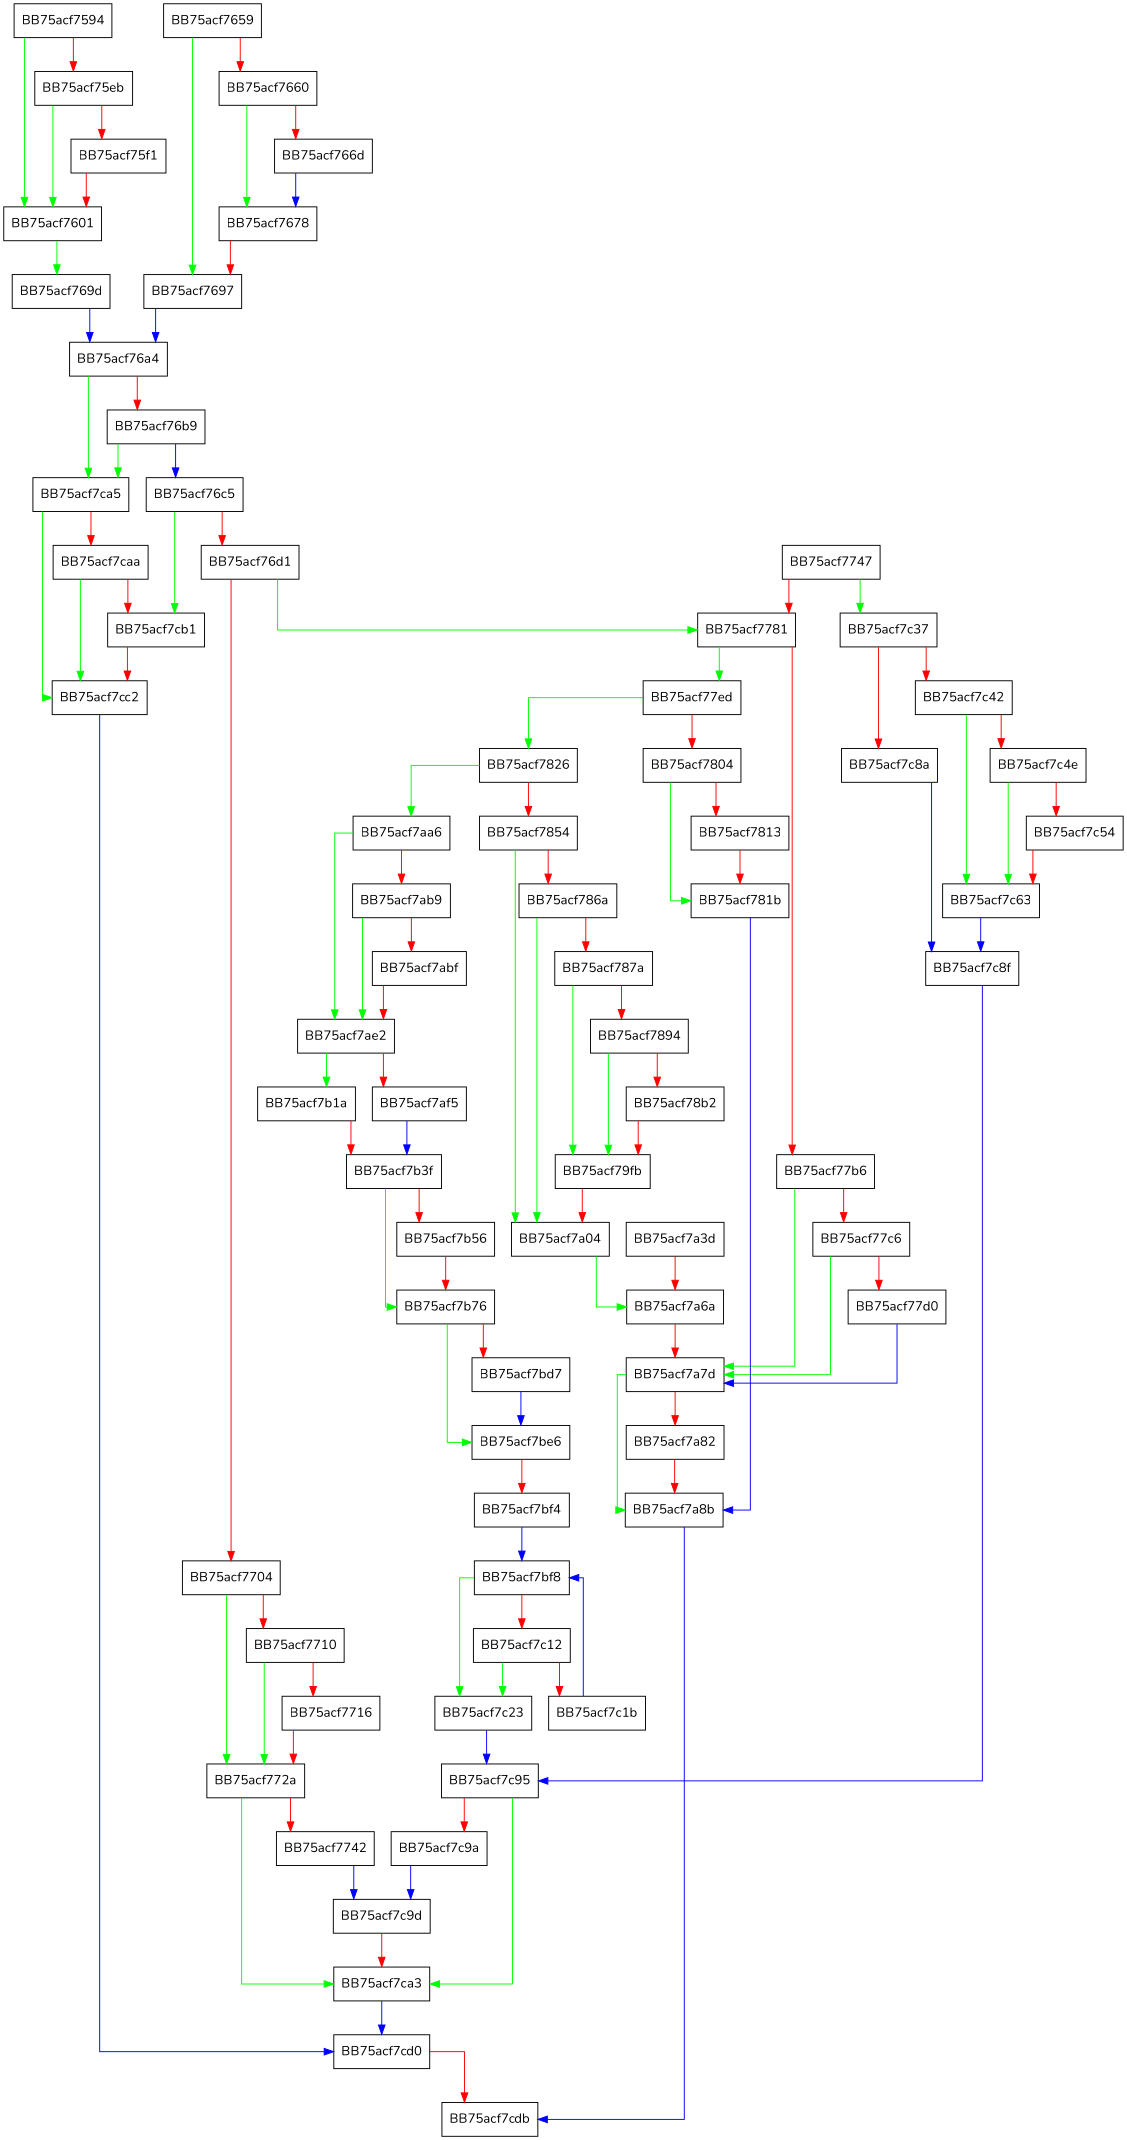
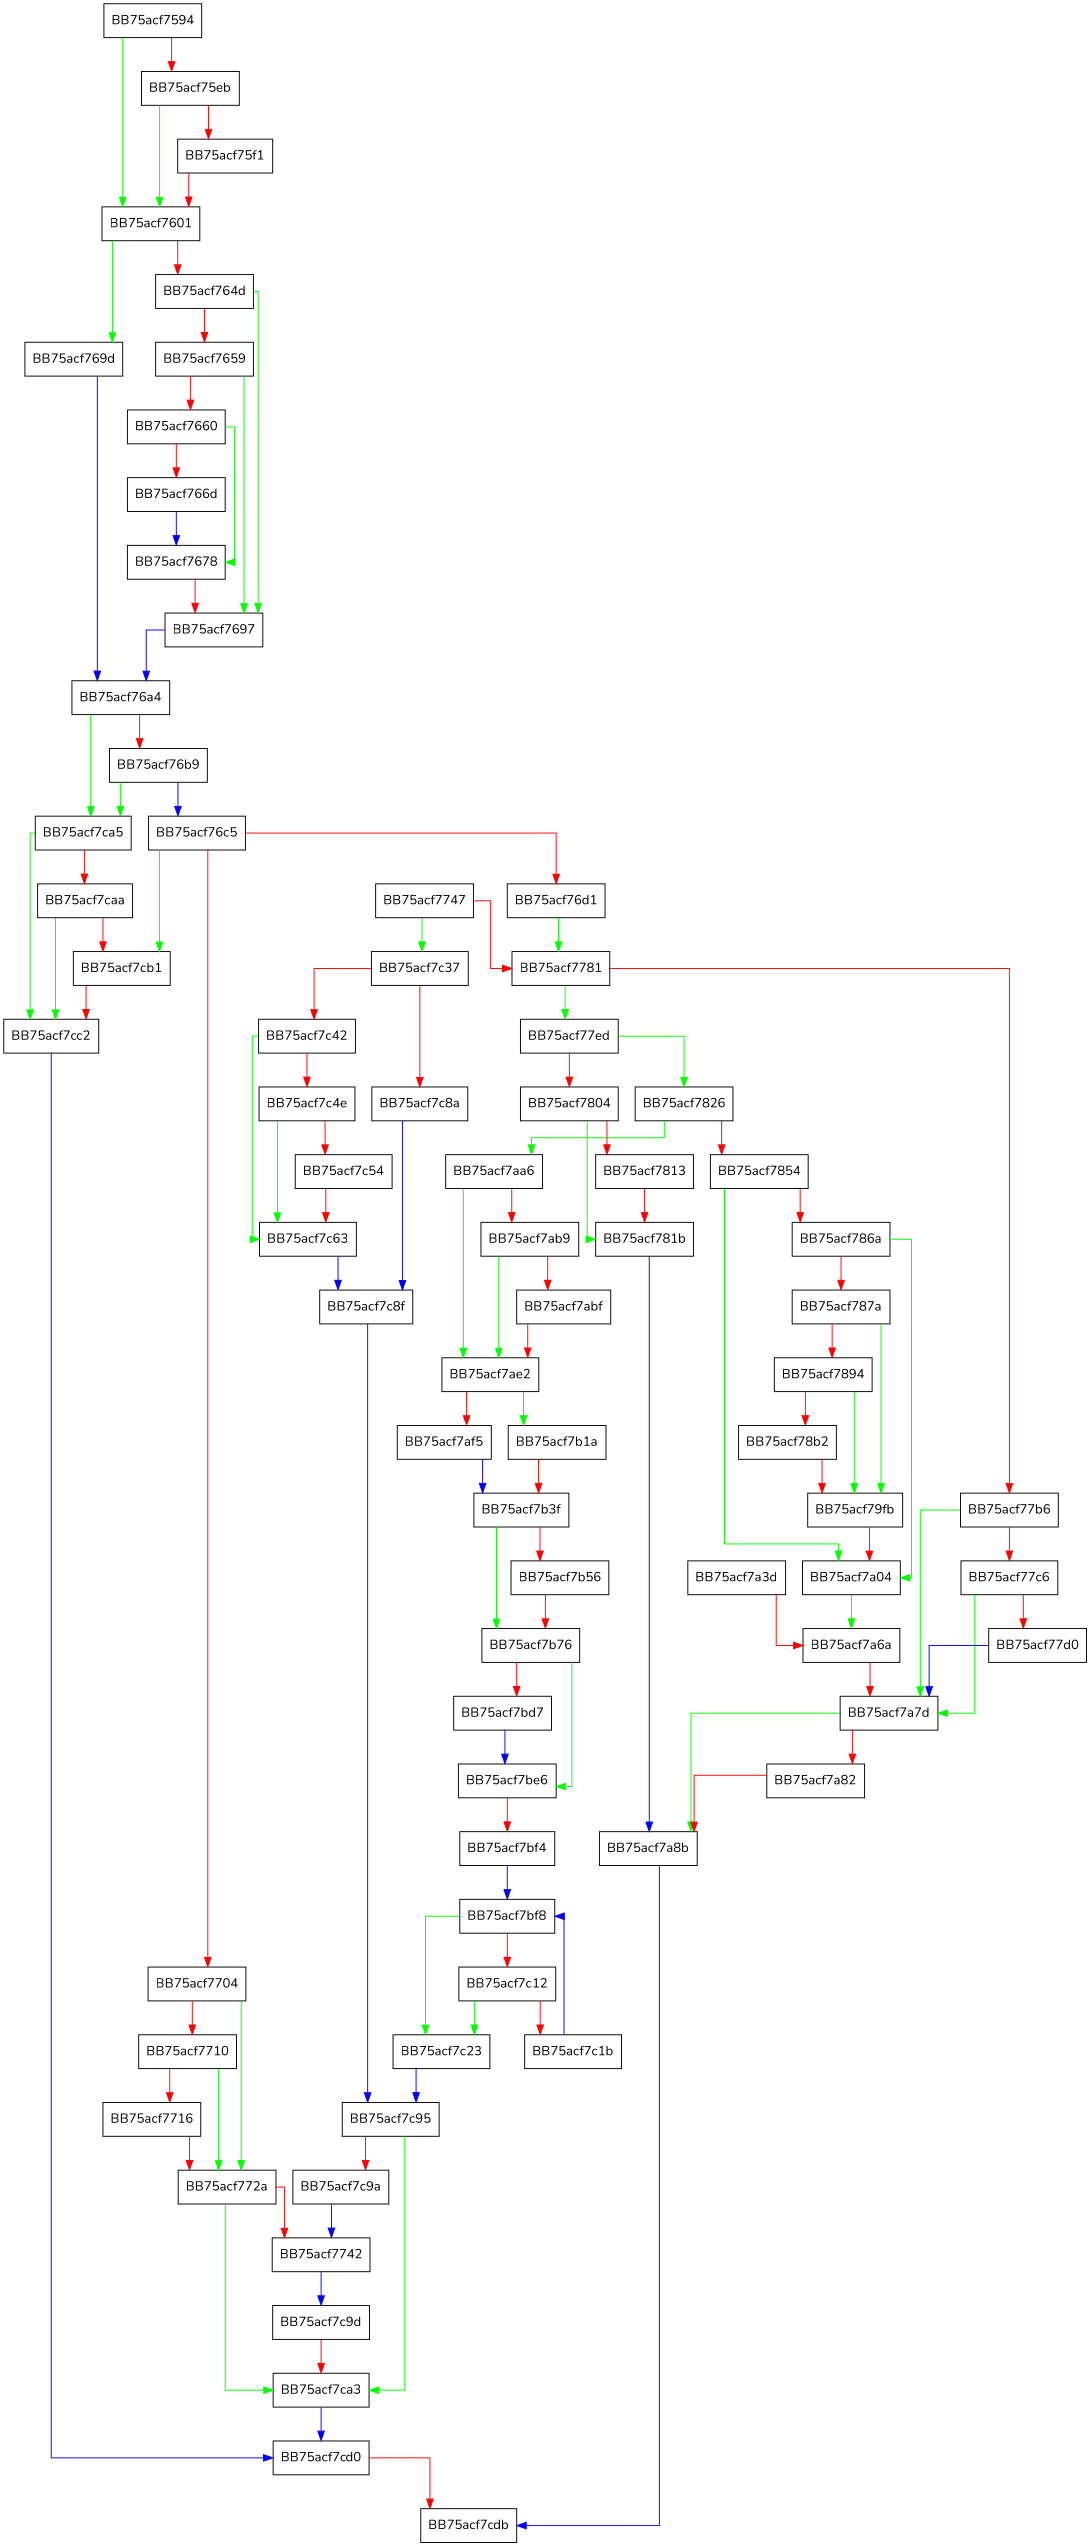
none -> (205, 291)
(231, 1065) -> (208, 1404)
(411, 1878) -> (331, 2216)
